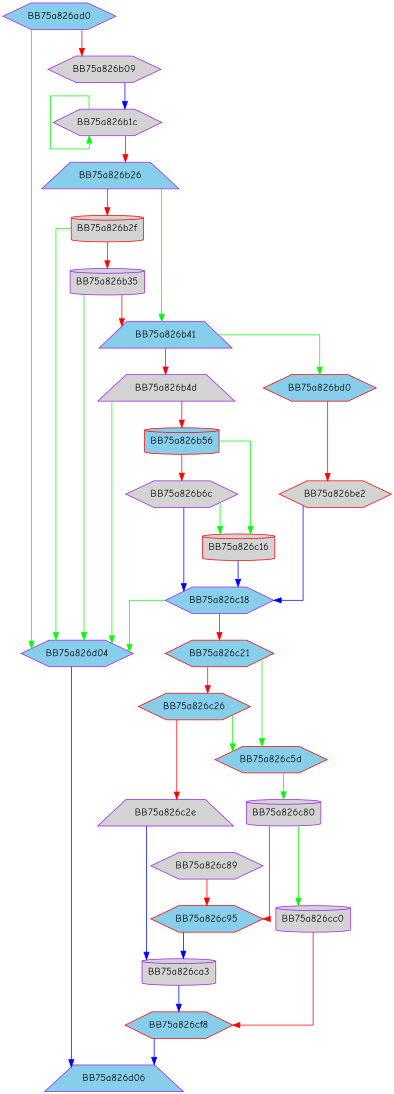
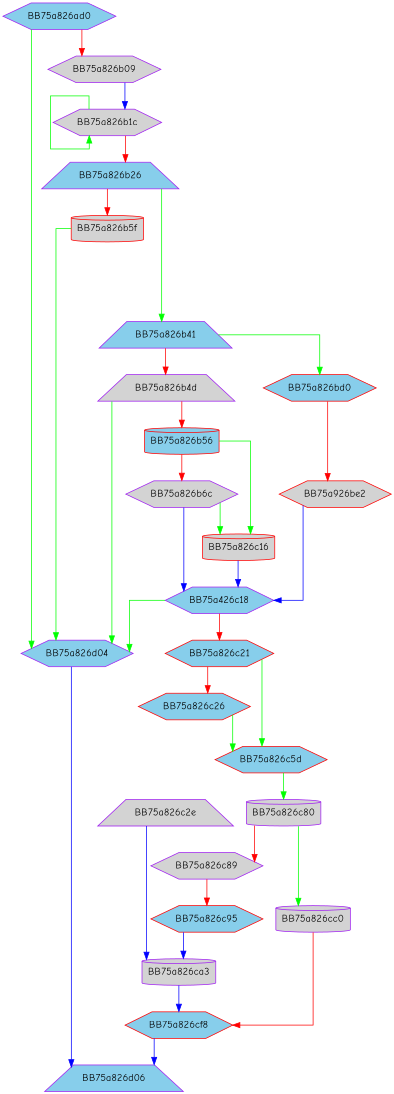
(107, 229) -> (107, 229)
(107, 282) -> none
(335, 494) -> (335, 494)
(219, 600) -> (219, 600)
(177, 756) -> none
(269, 873) -> (255, 840)
